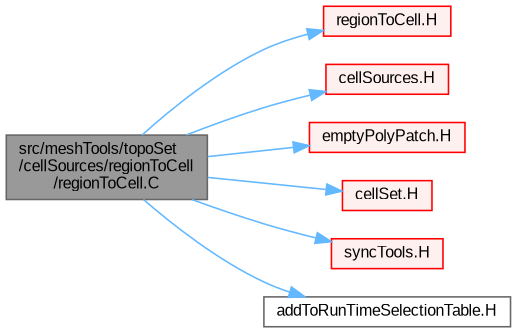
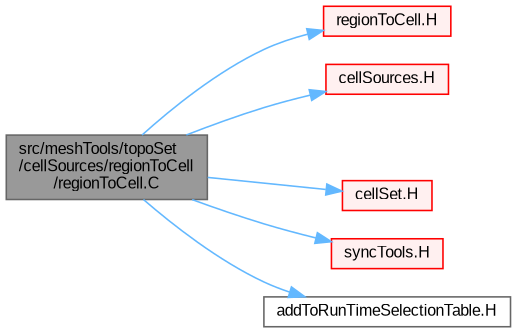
(387, 137) -> none
